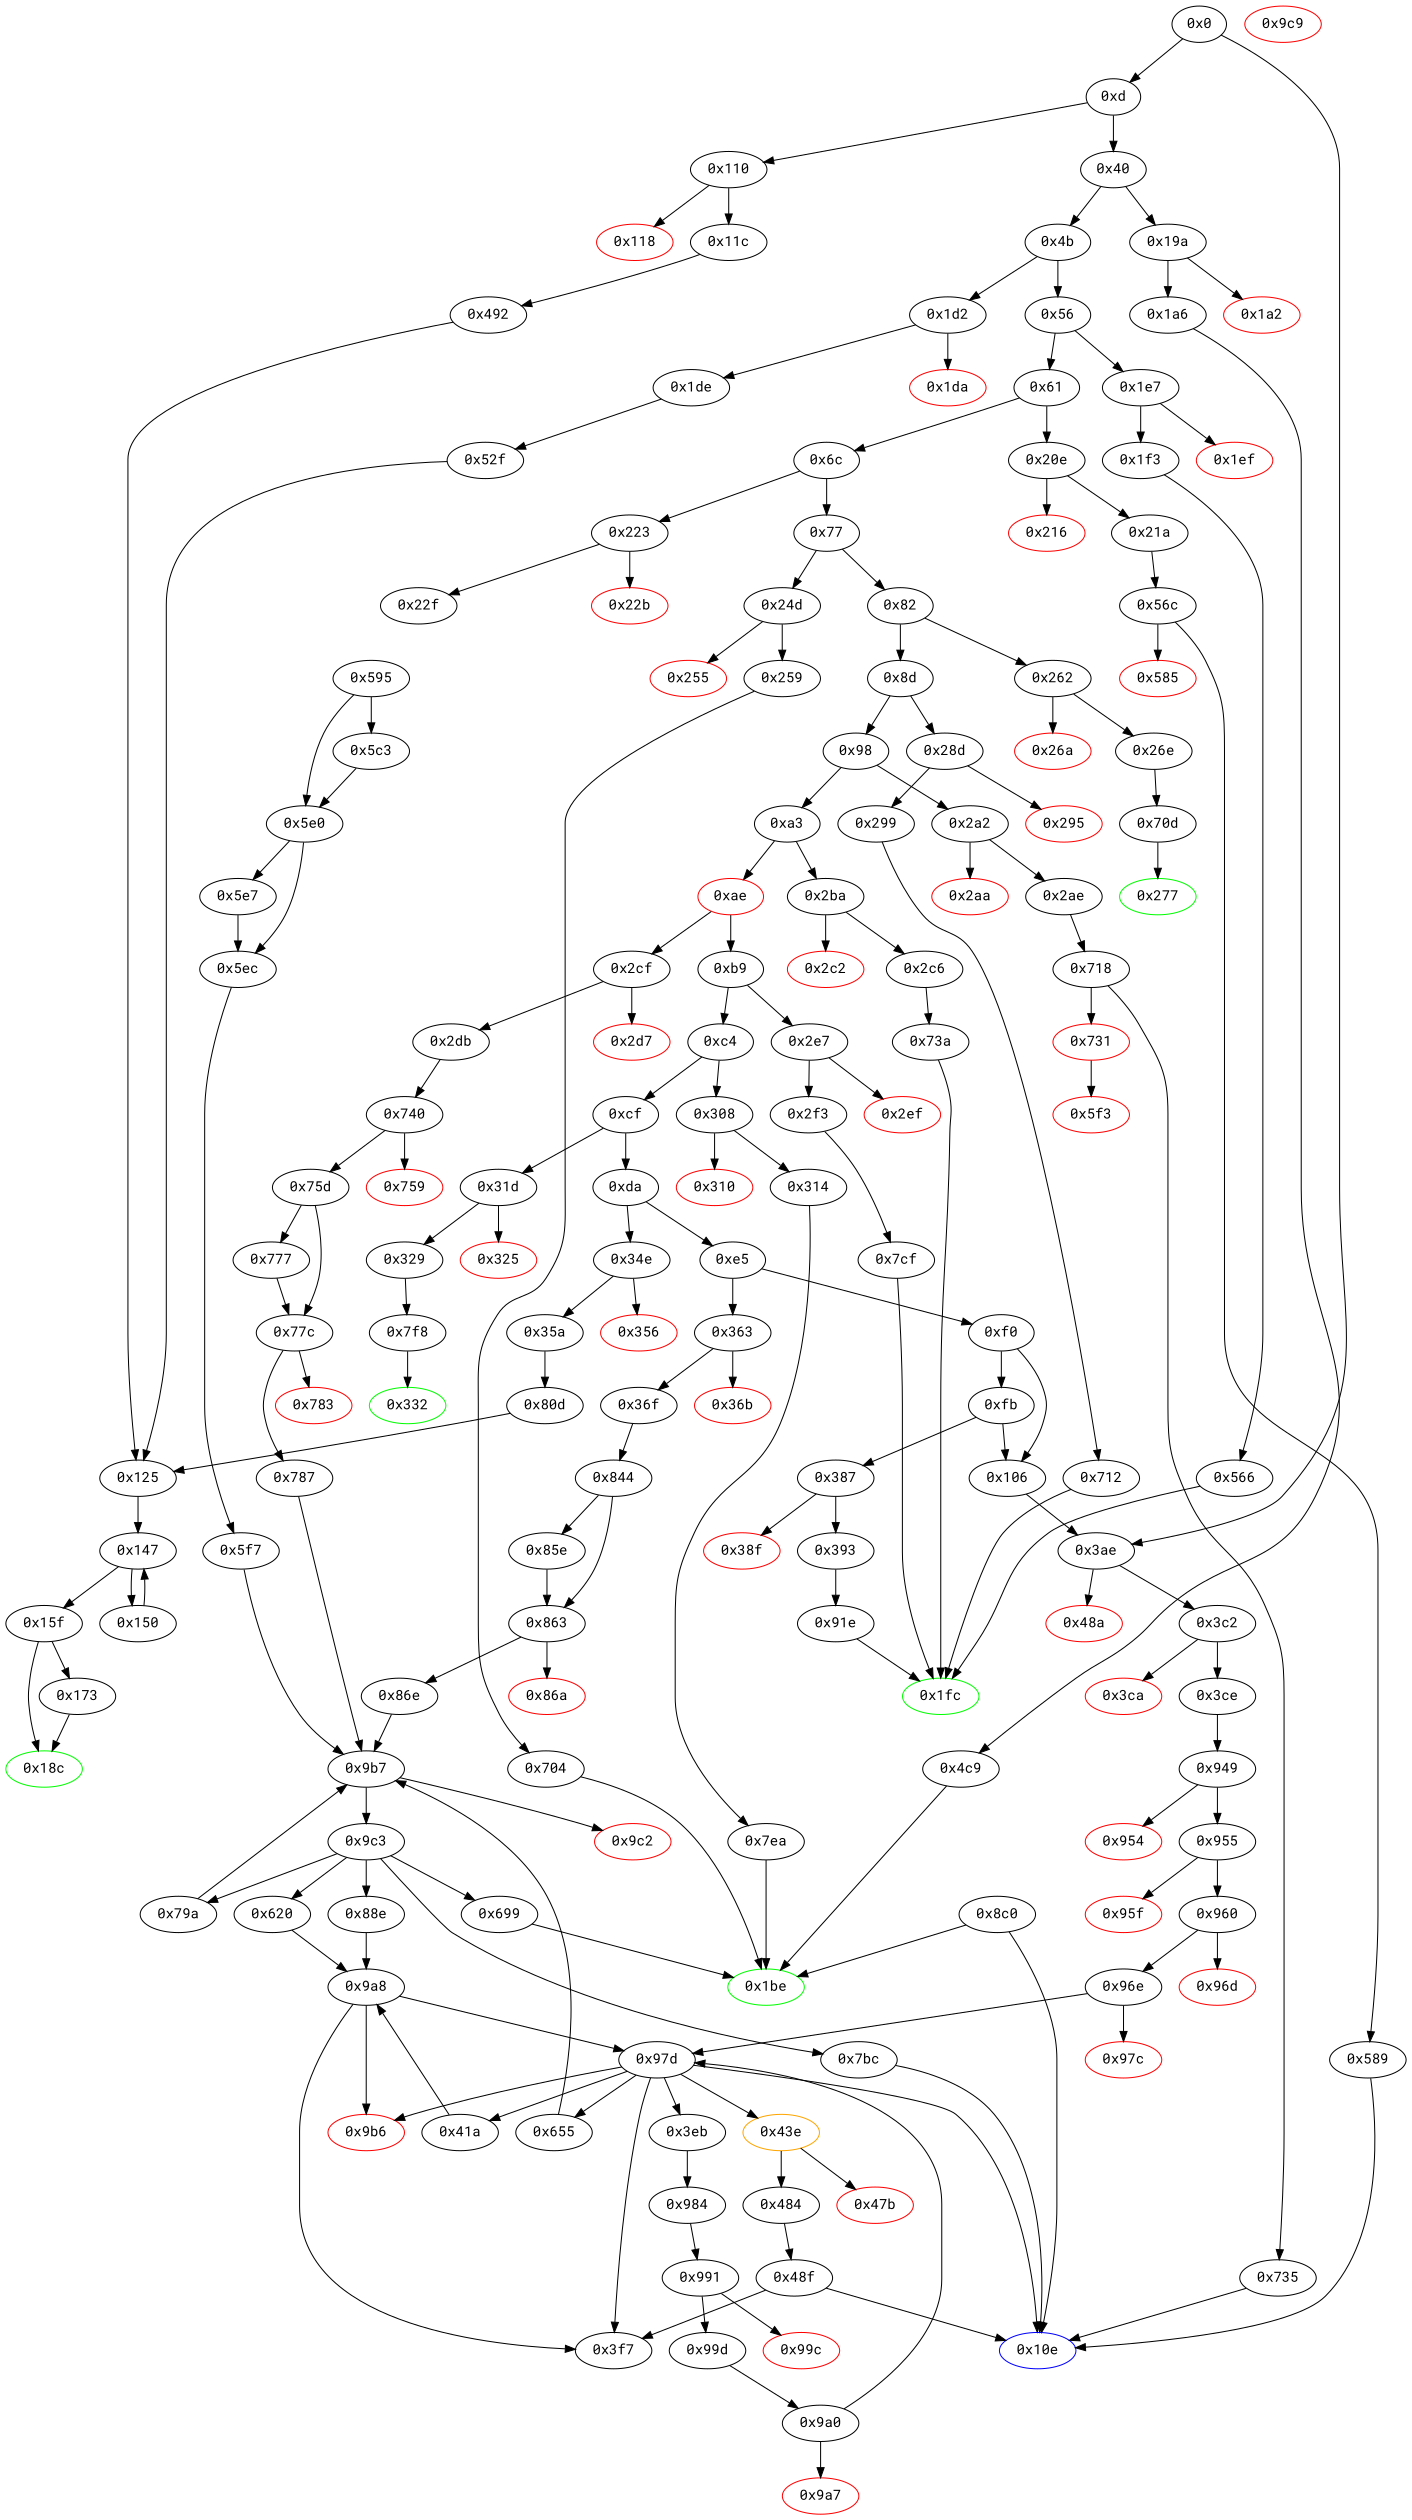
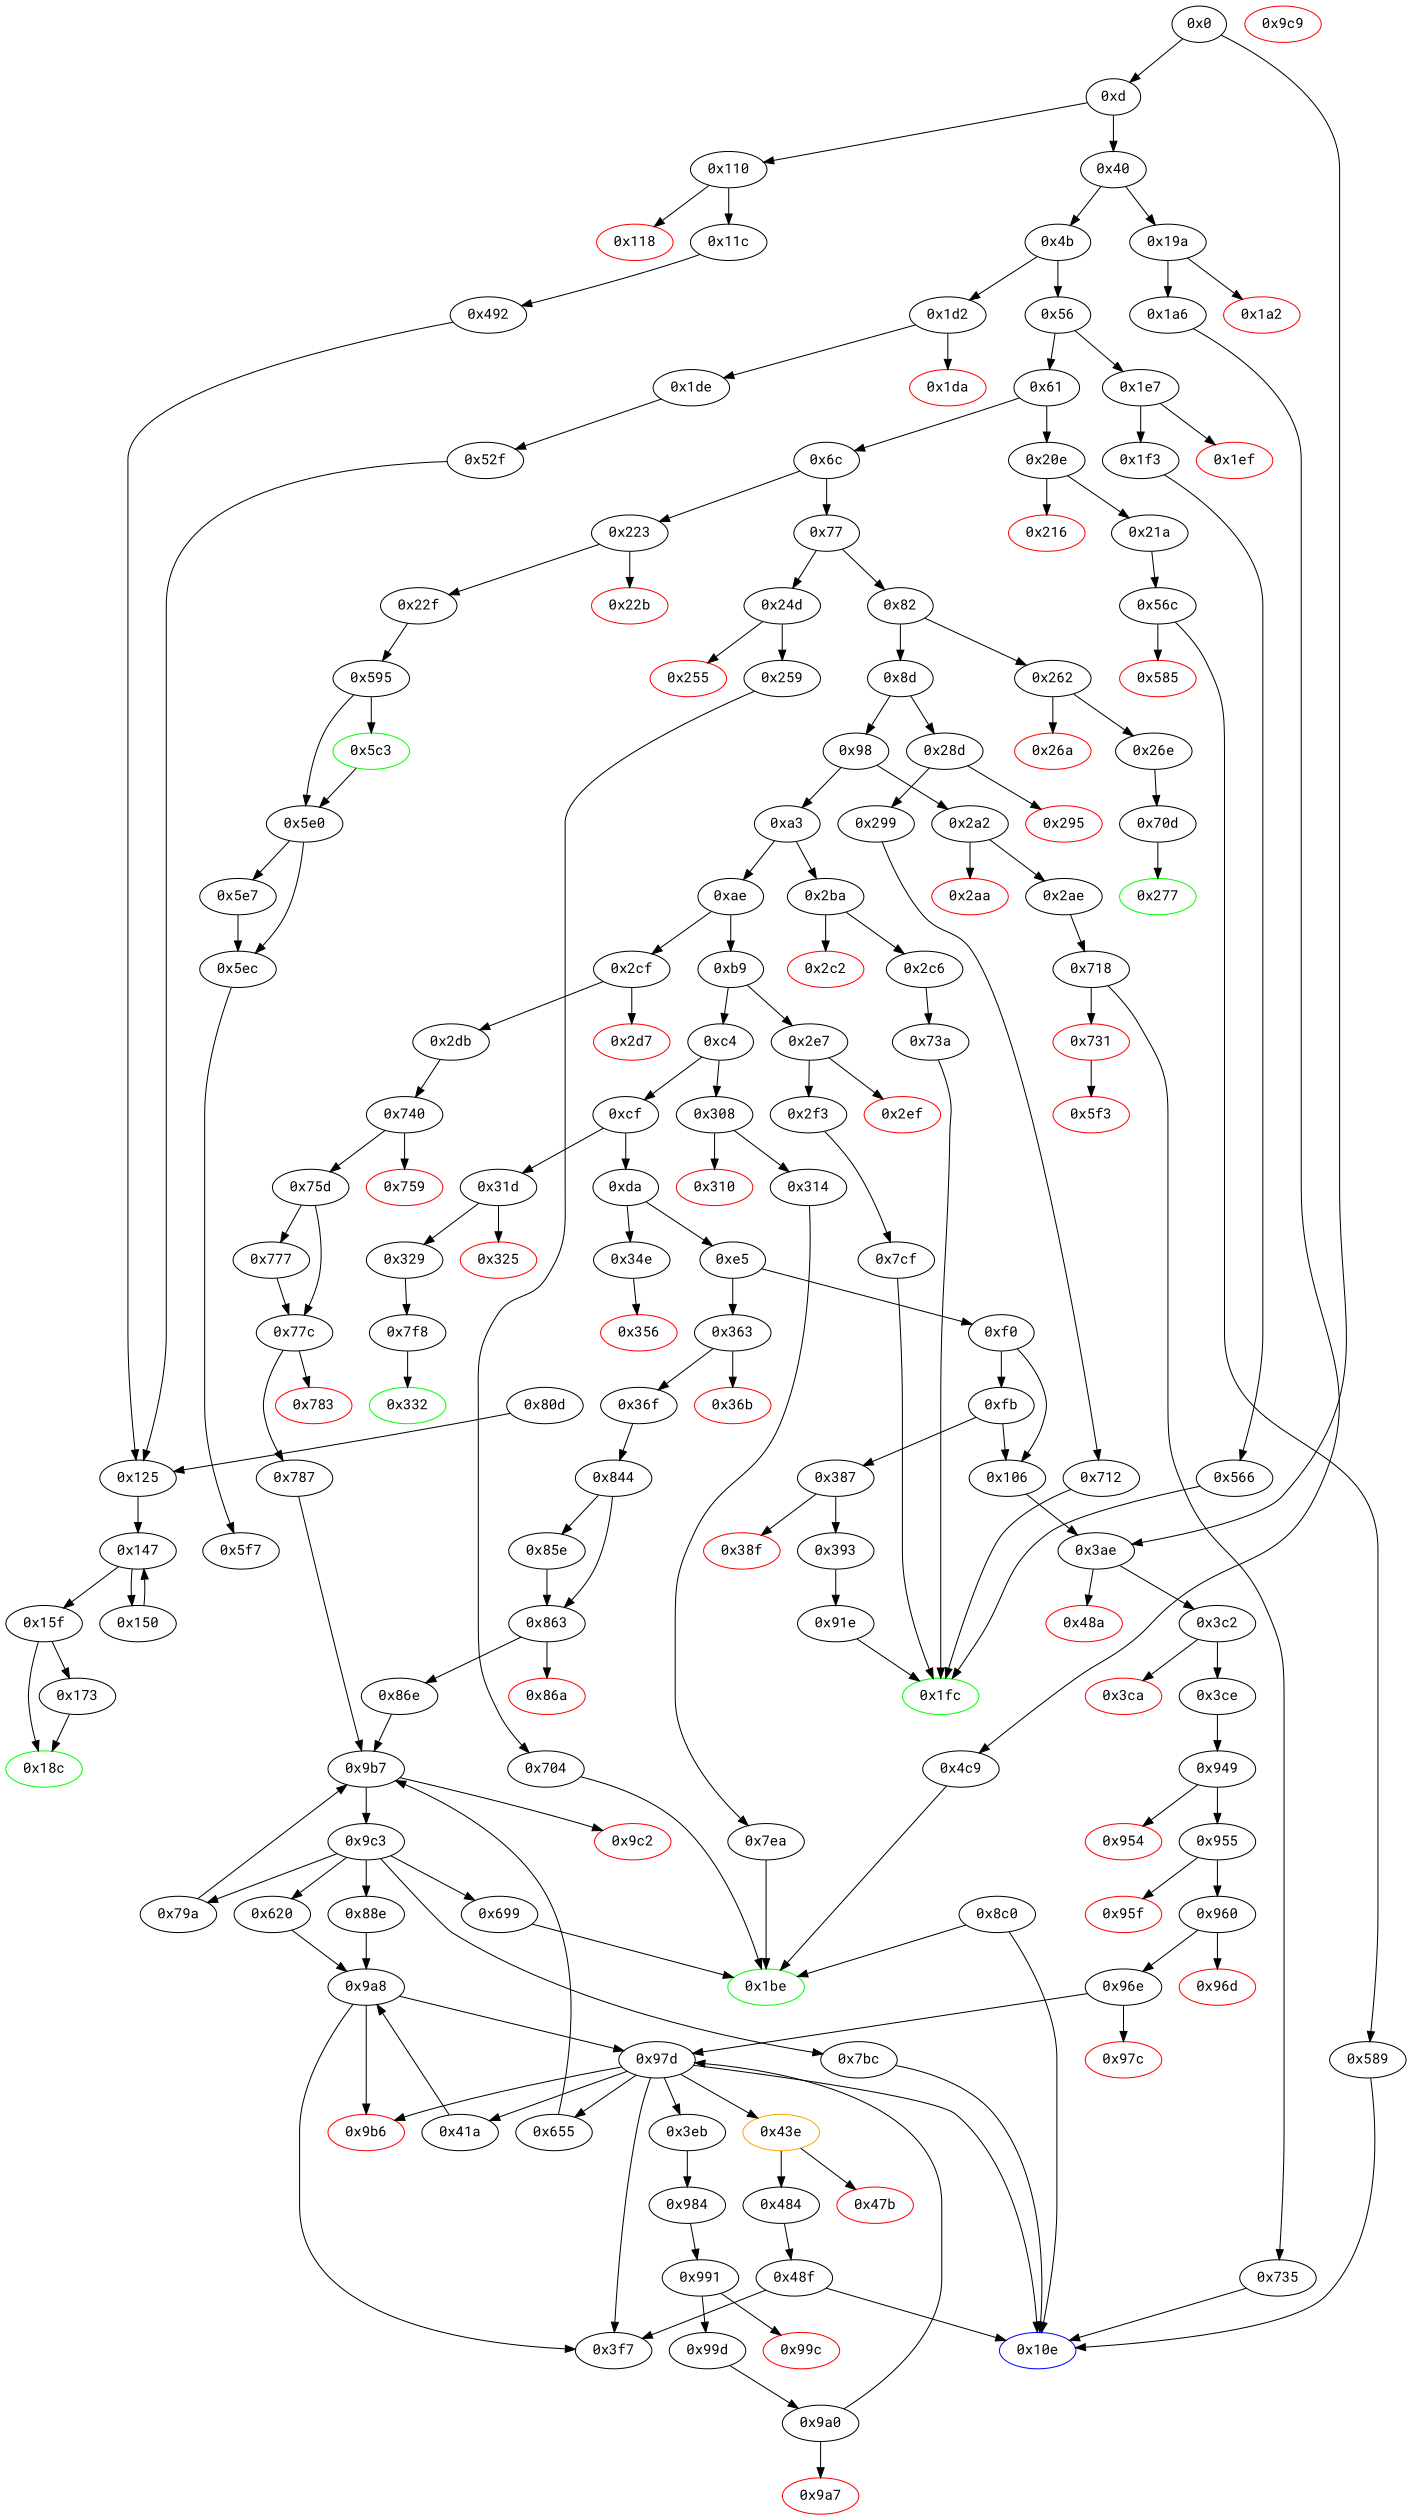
none -> (398, 638)
(371, 751) -> (371, 751)
(731, 897) -> (731, 897)
(545, 1333) -> none
(274, 1668) -> none
